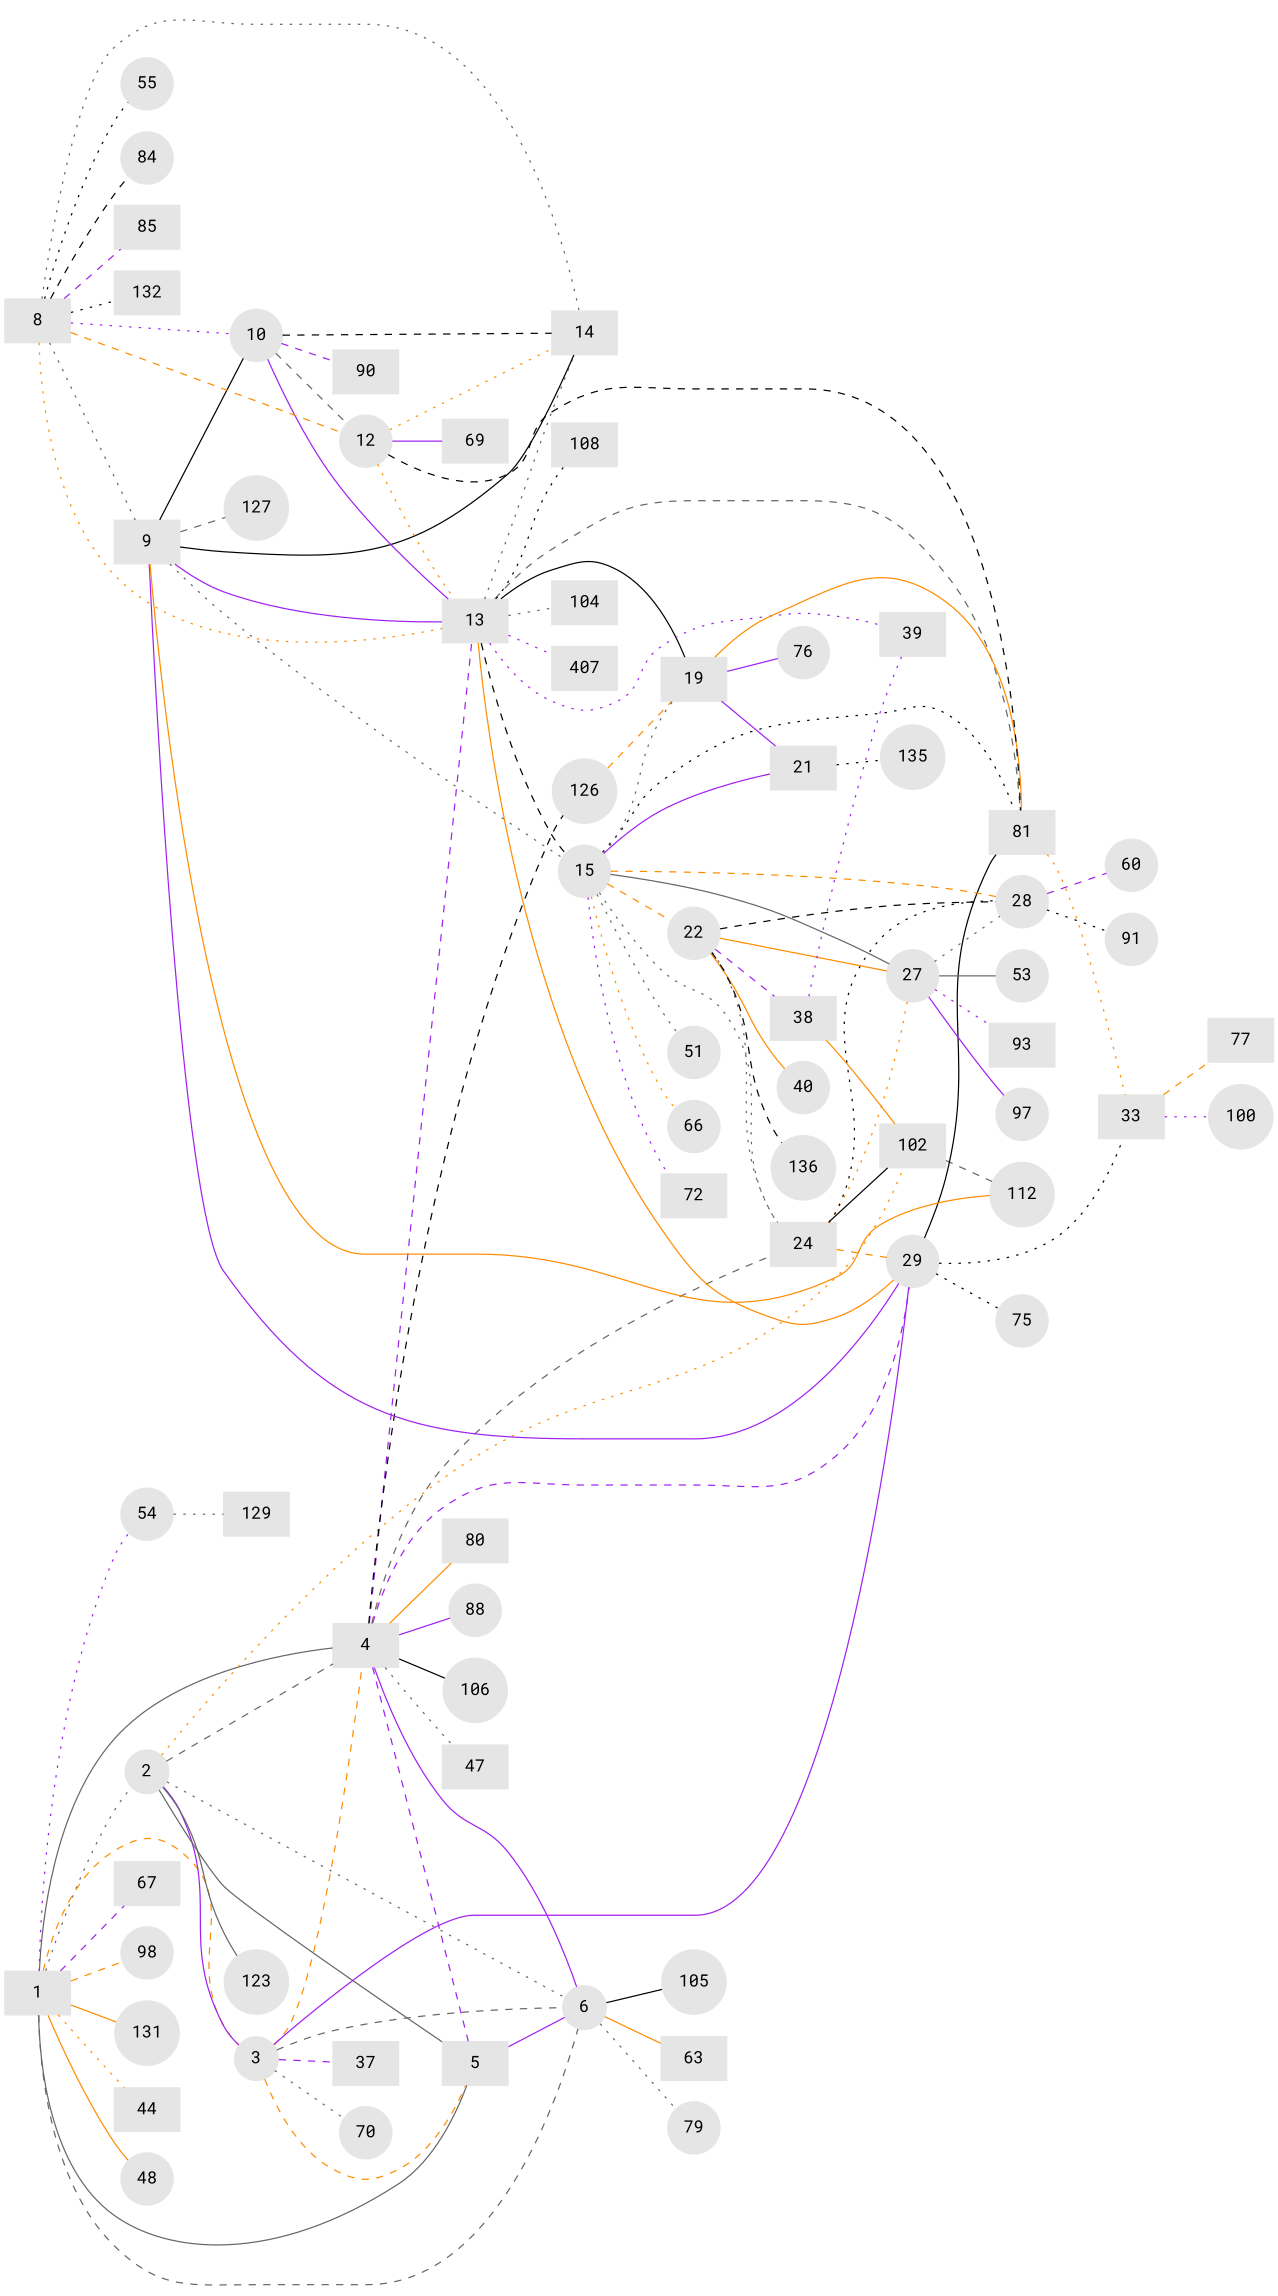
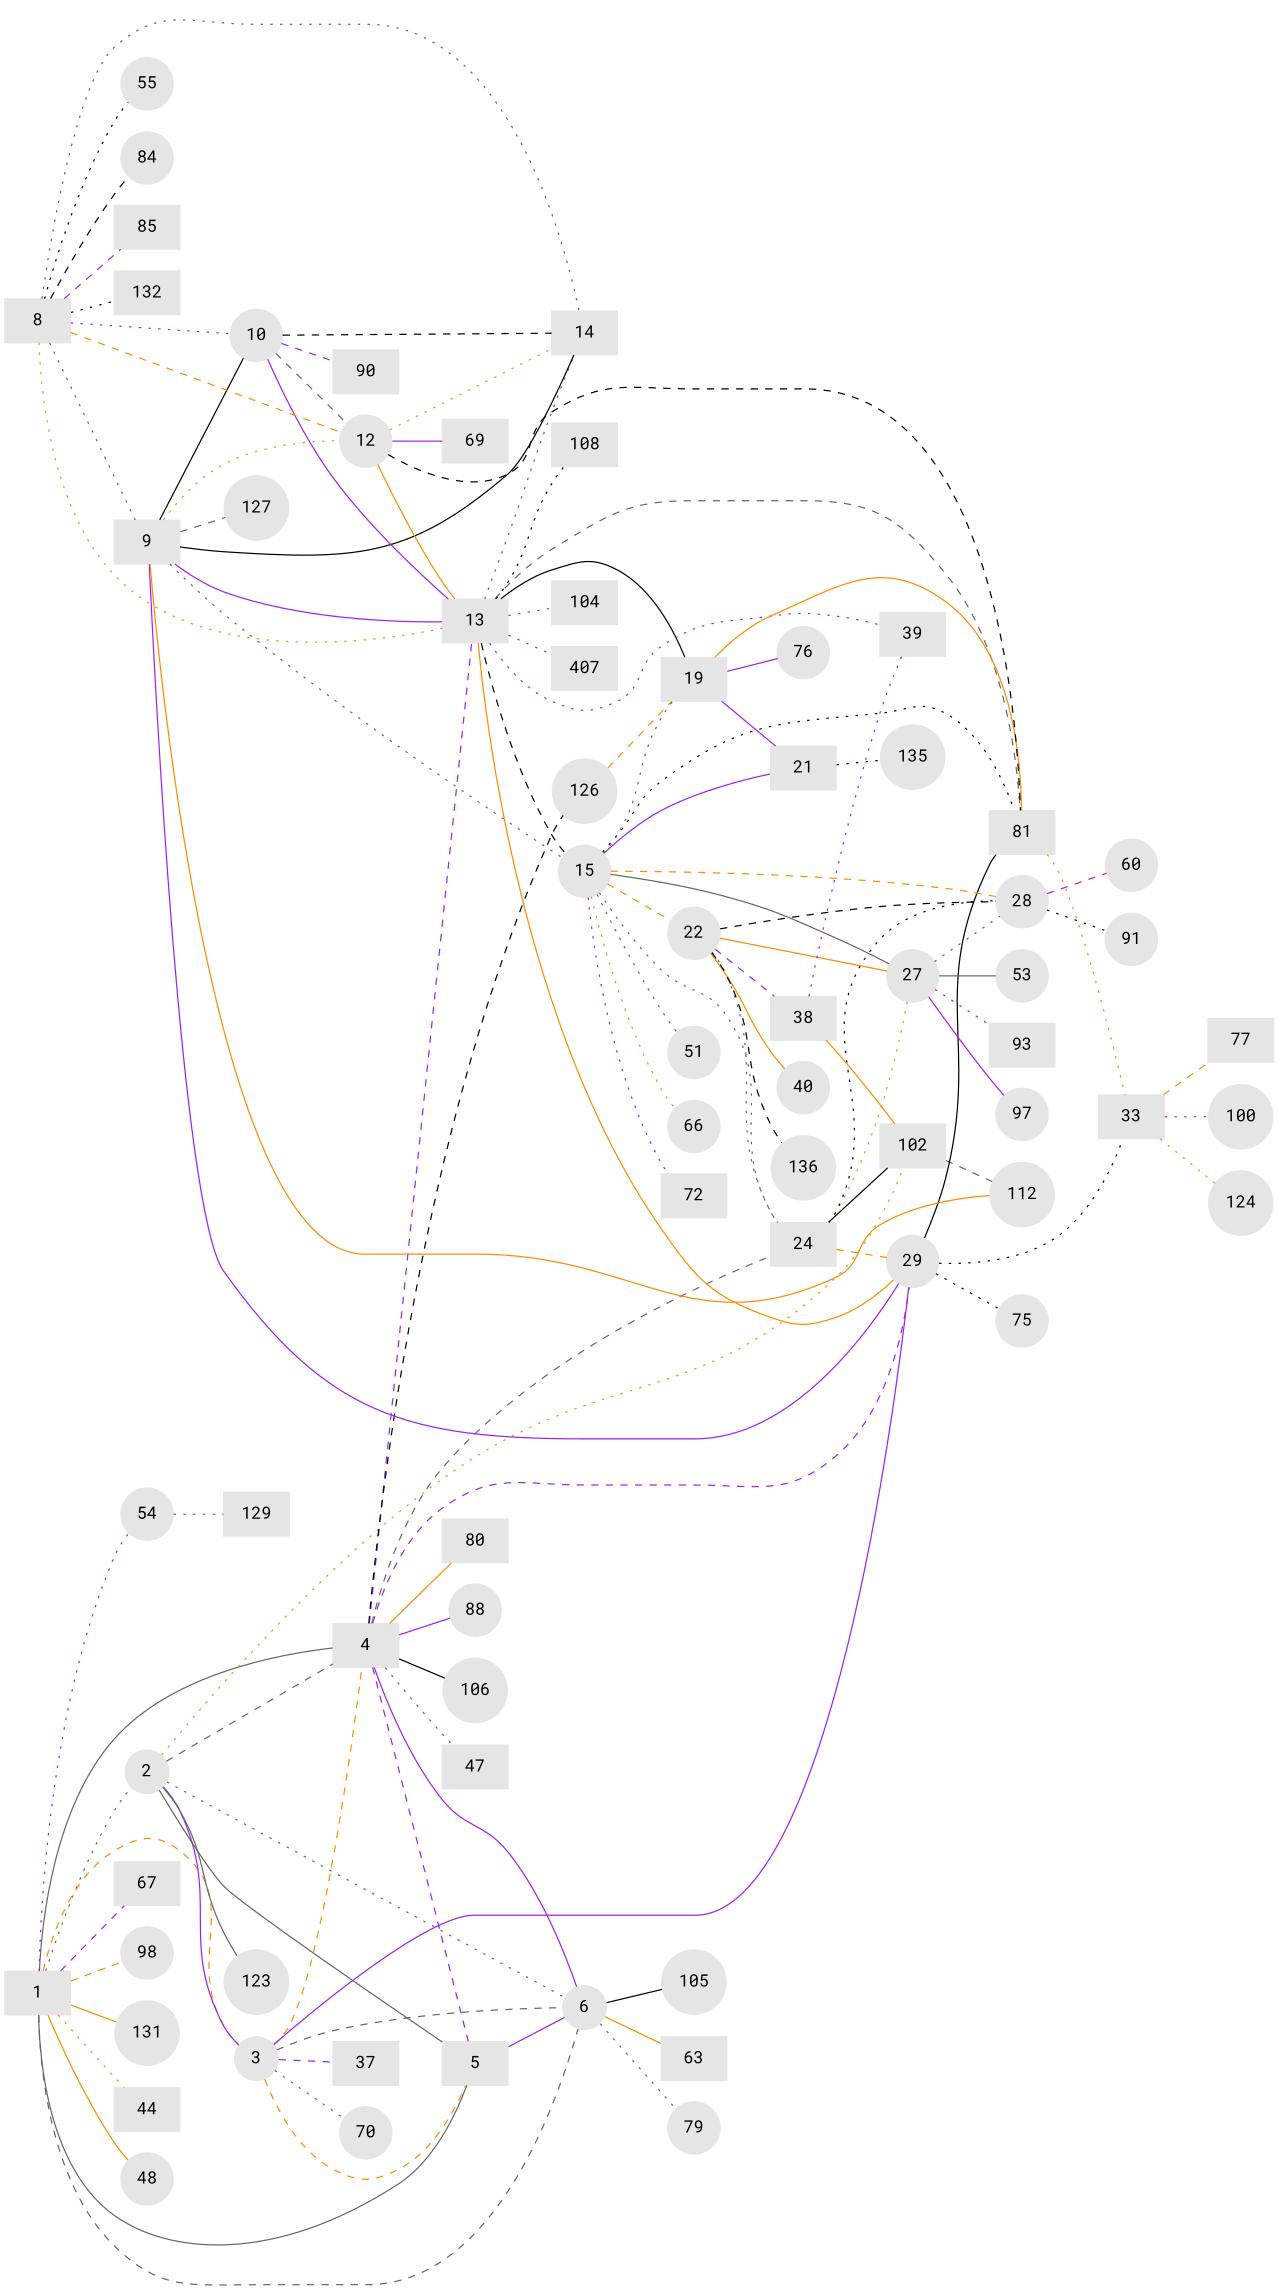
none -> (240, 457)
(409, 527) -> (409, 527)
none -> (1241, 1203)
